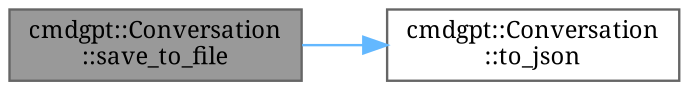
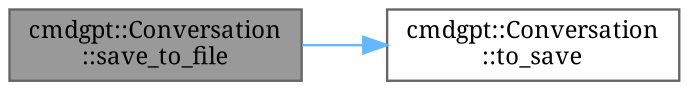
(533, 45) -> (533, 45)
